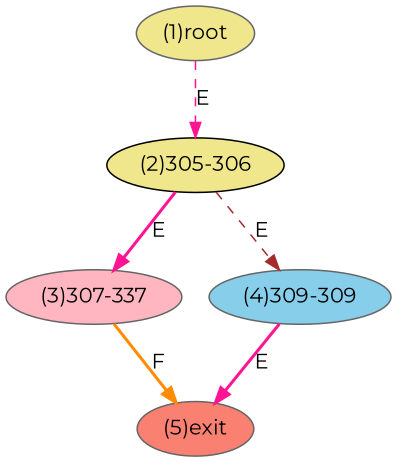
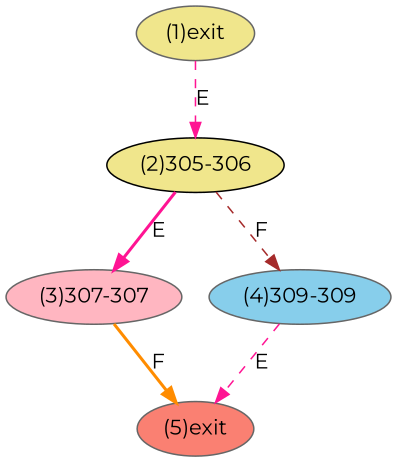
(195, 33) -> (195, 33)
(262, 231) -> (262, 231)
(94, 297) -> (94, 297)
(252, 357) -> (252, 357)
